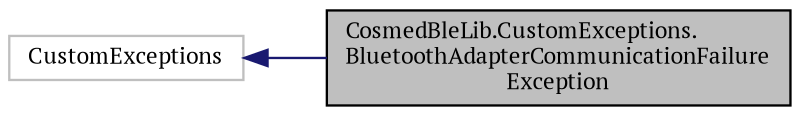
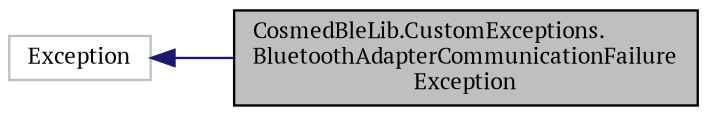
(126, 58) -> (80, 58)
